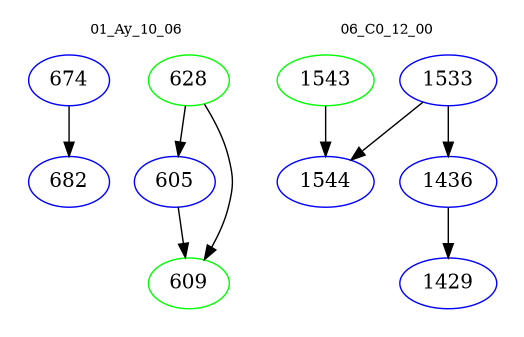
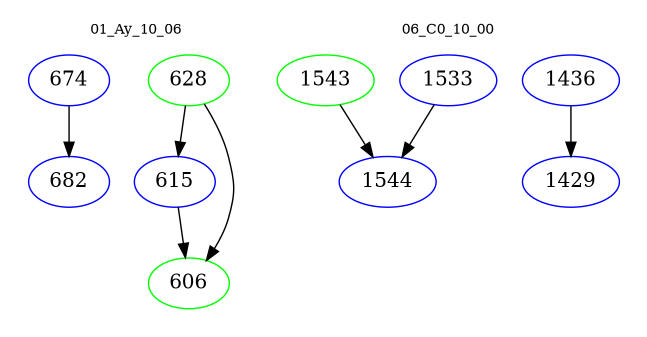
(387, 30) -> (448, 30)
(448, 124) -> none
(175, 182) -> (175, 182)
(189, 283) -> (189, 283)
